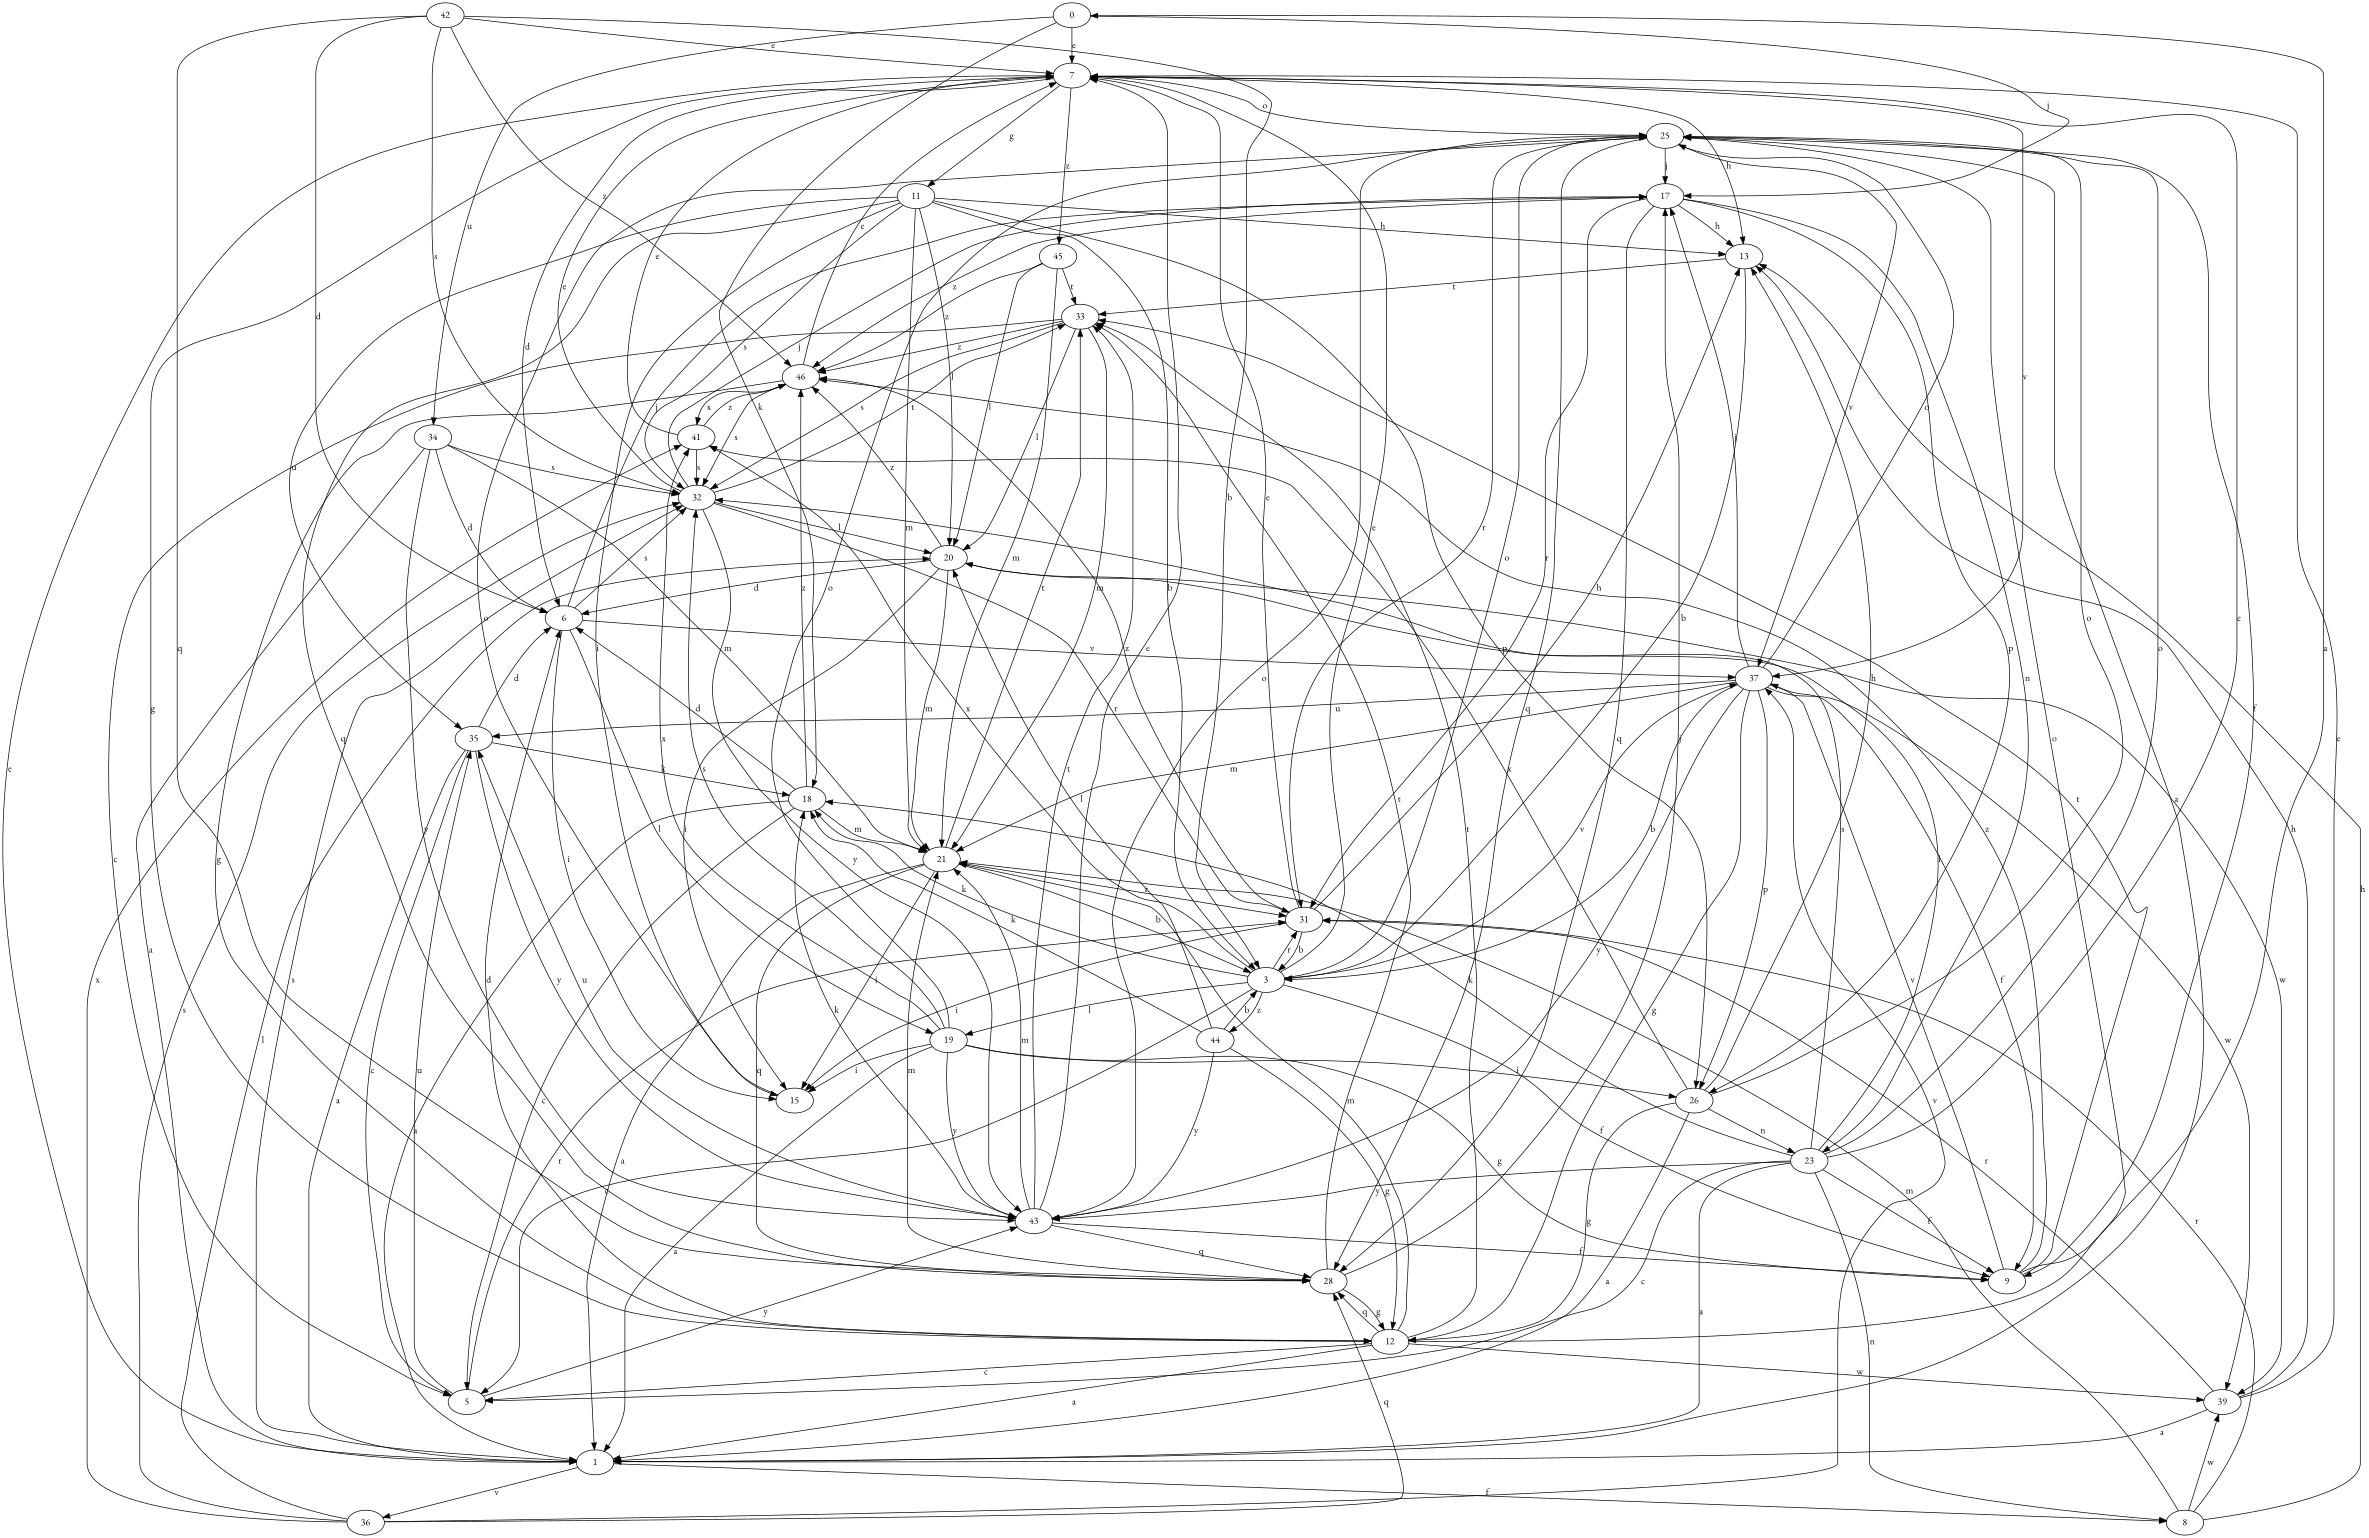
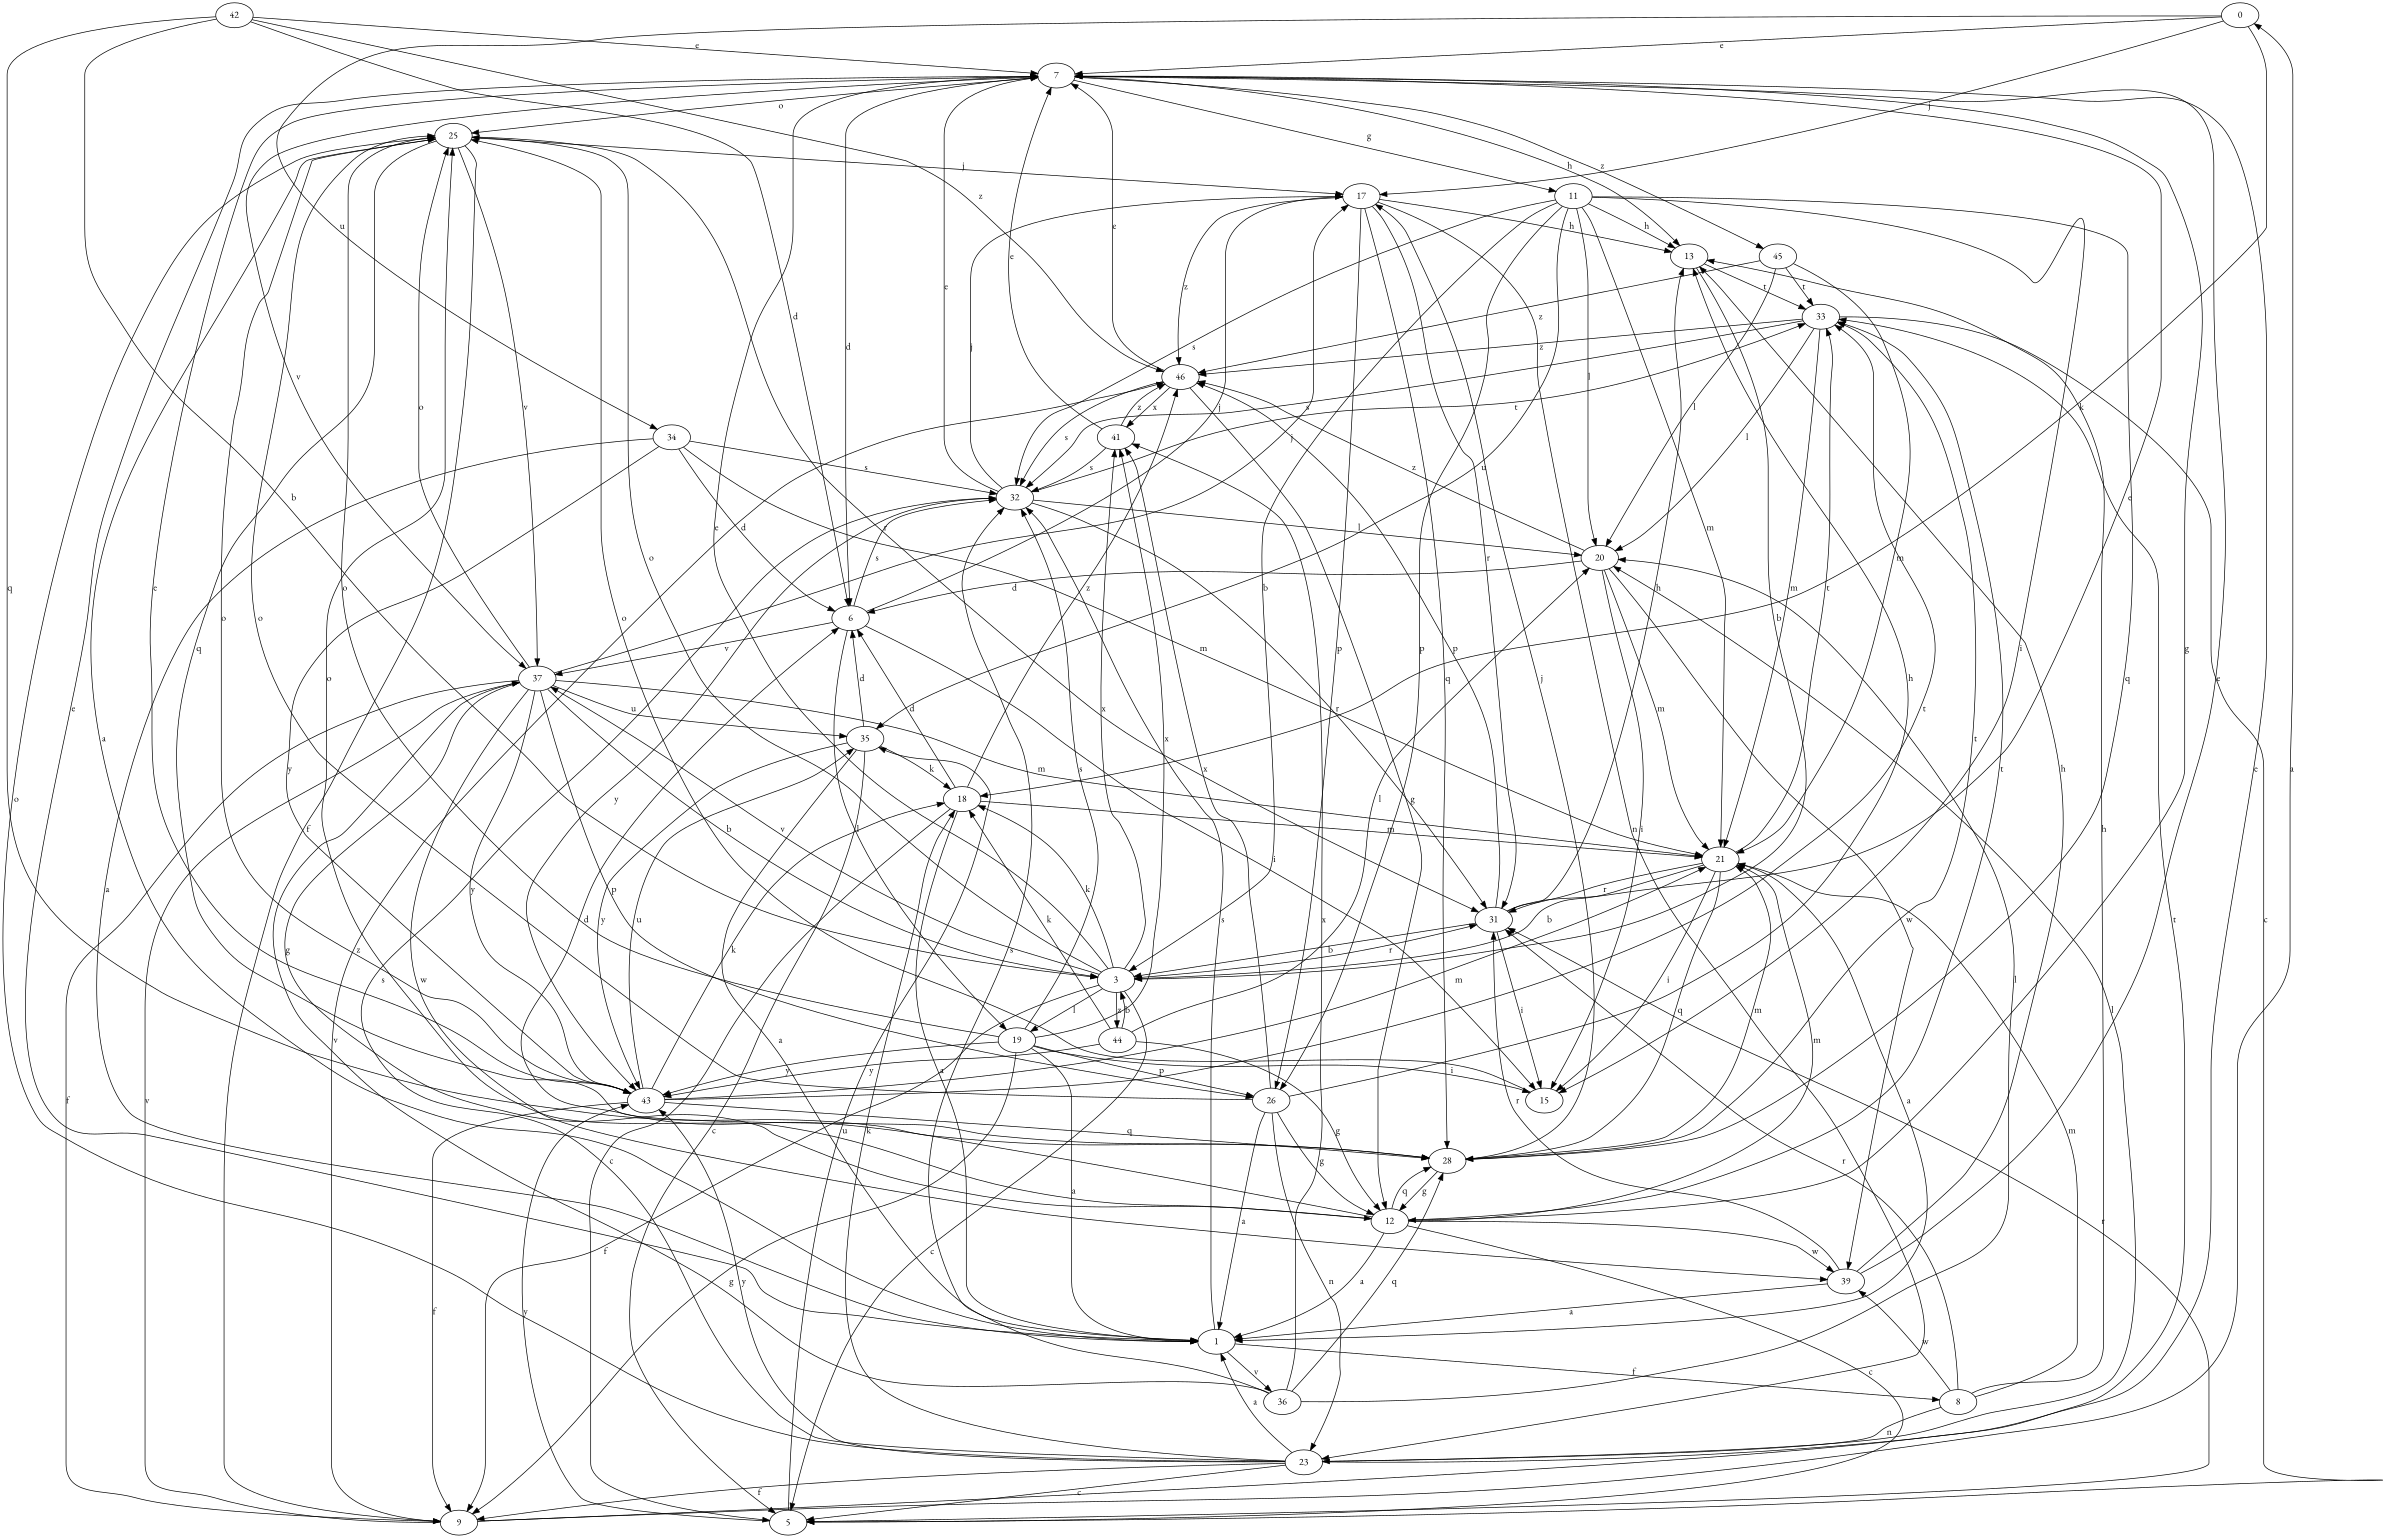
(442, 306) -> none
(1127, 648) -> (1456, 648)
(1518, 1070) -> (1162, 1070)
(1870, 1463) -> (1639, 1454)
